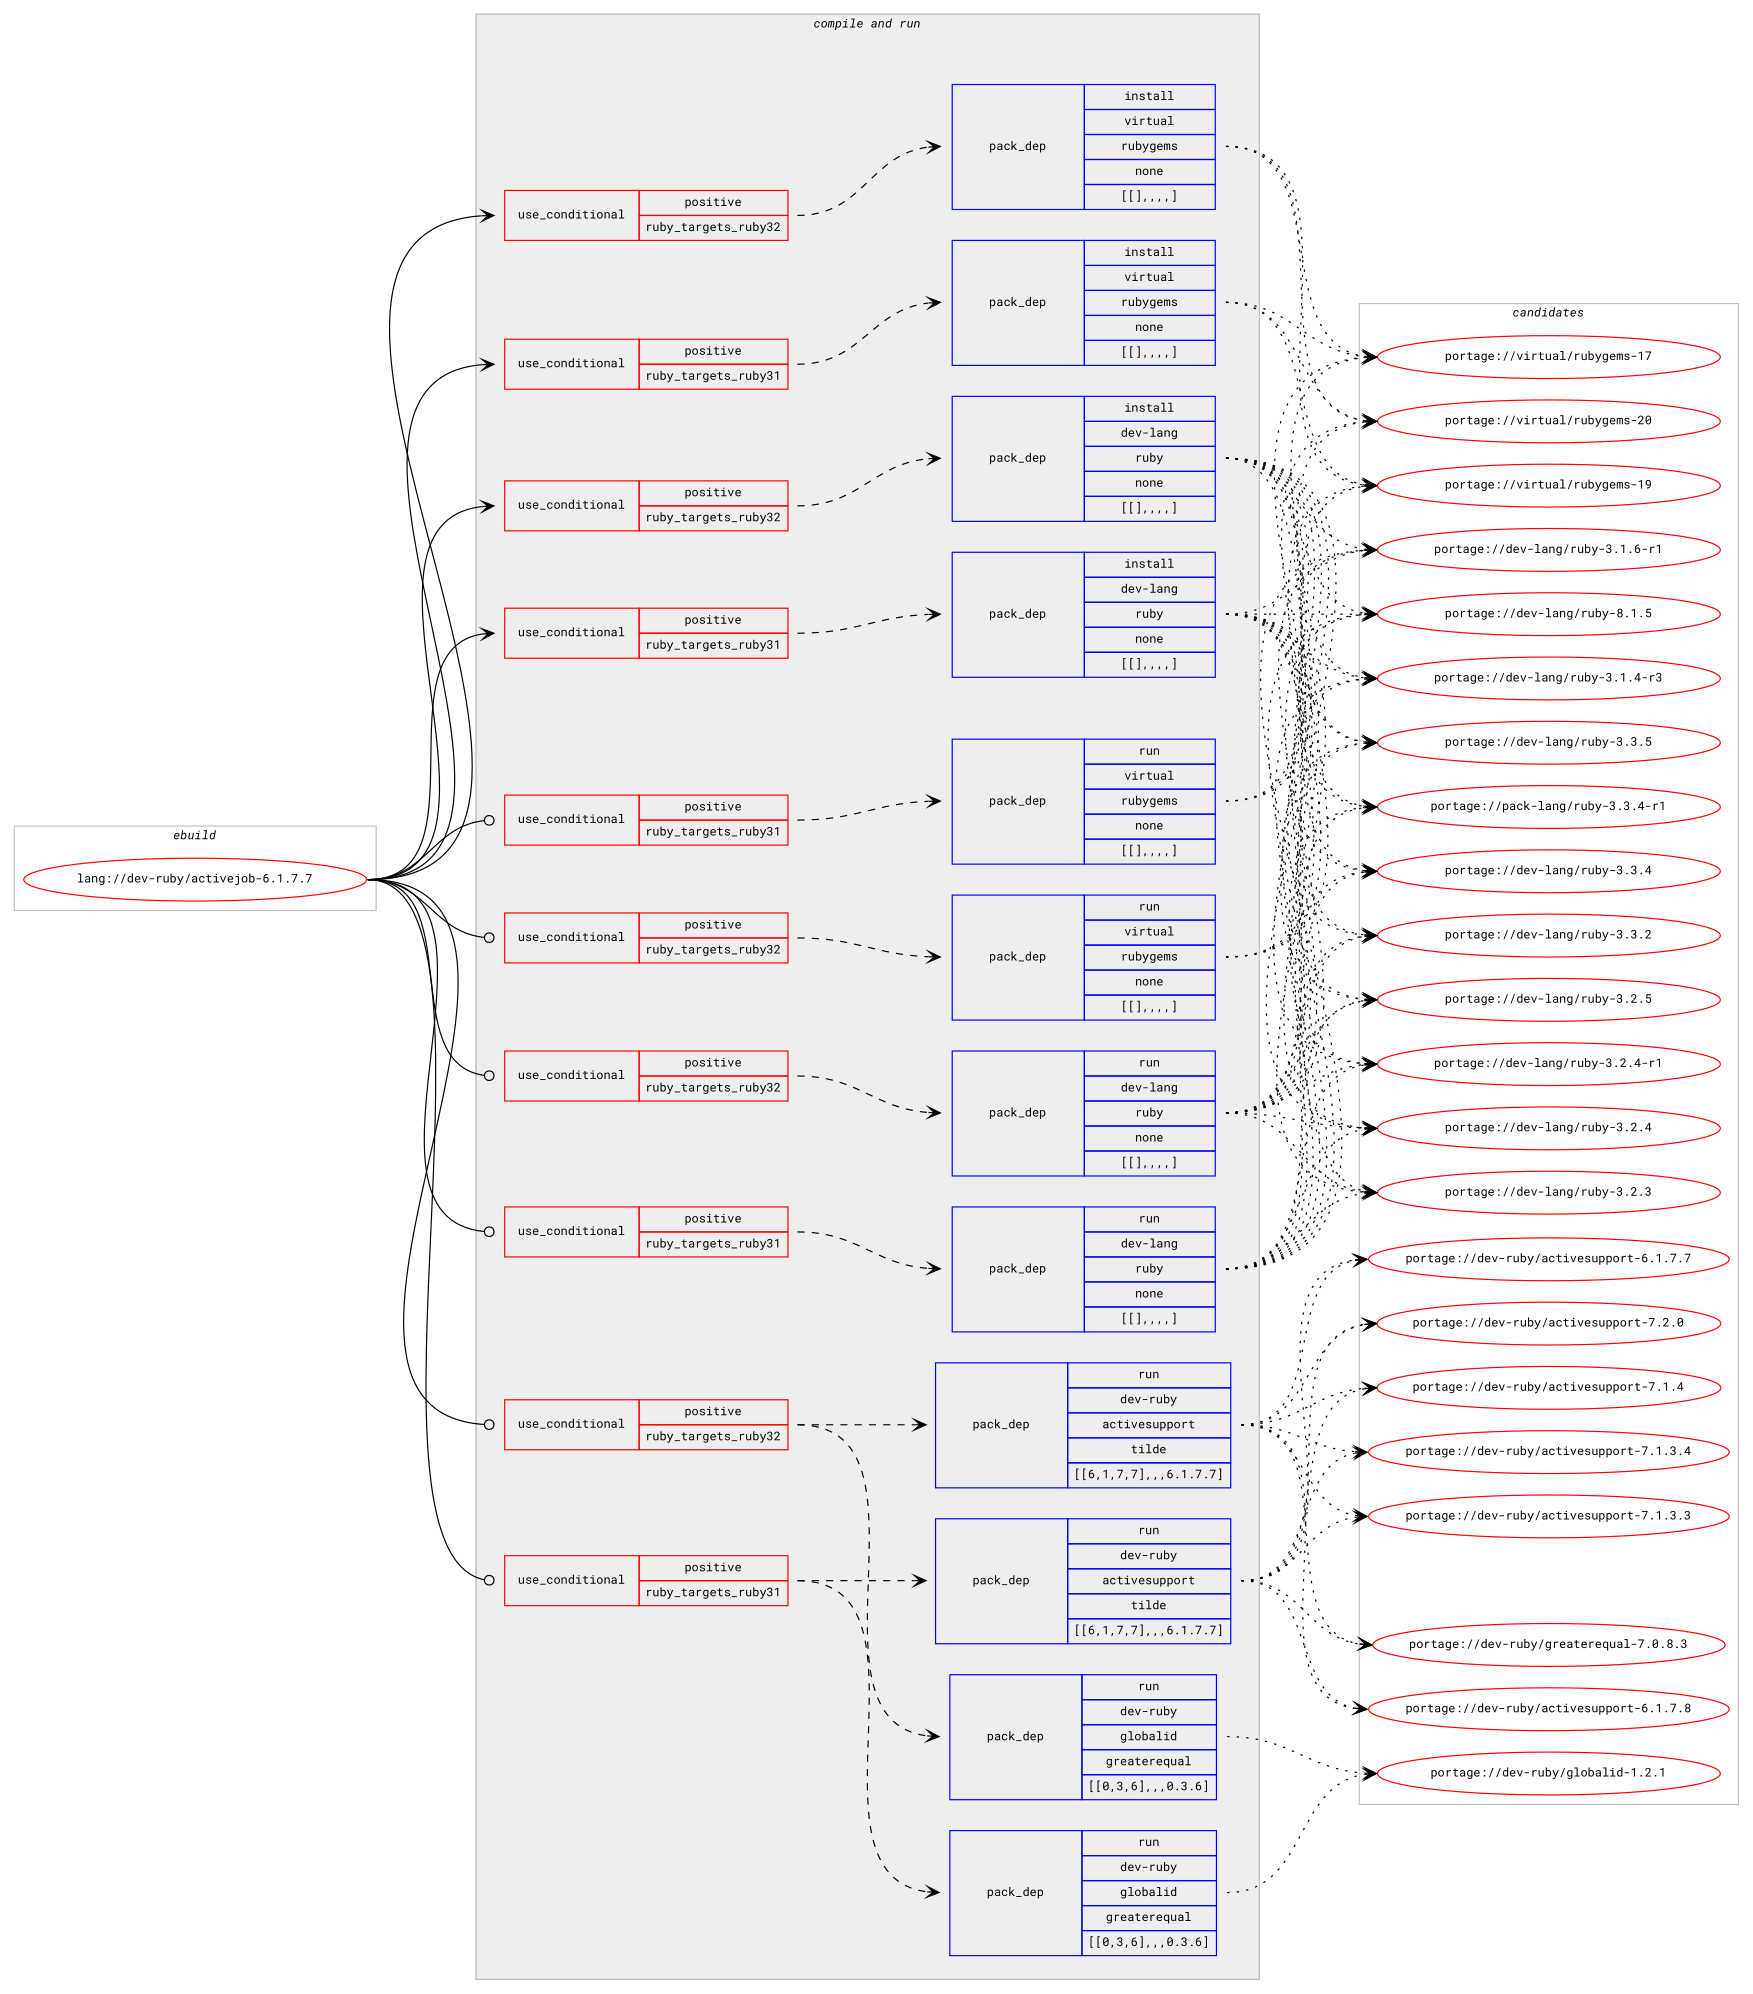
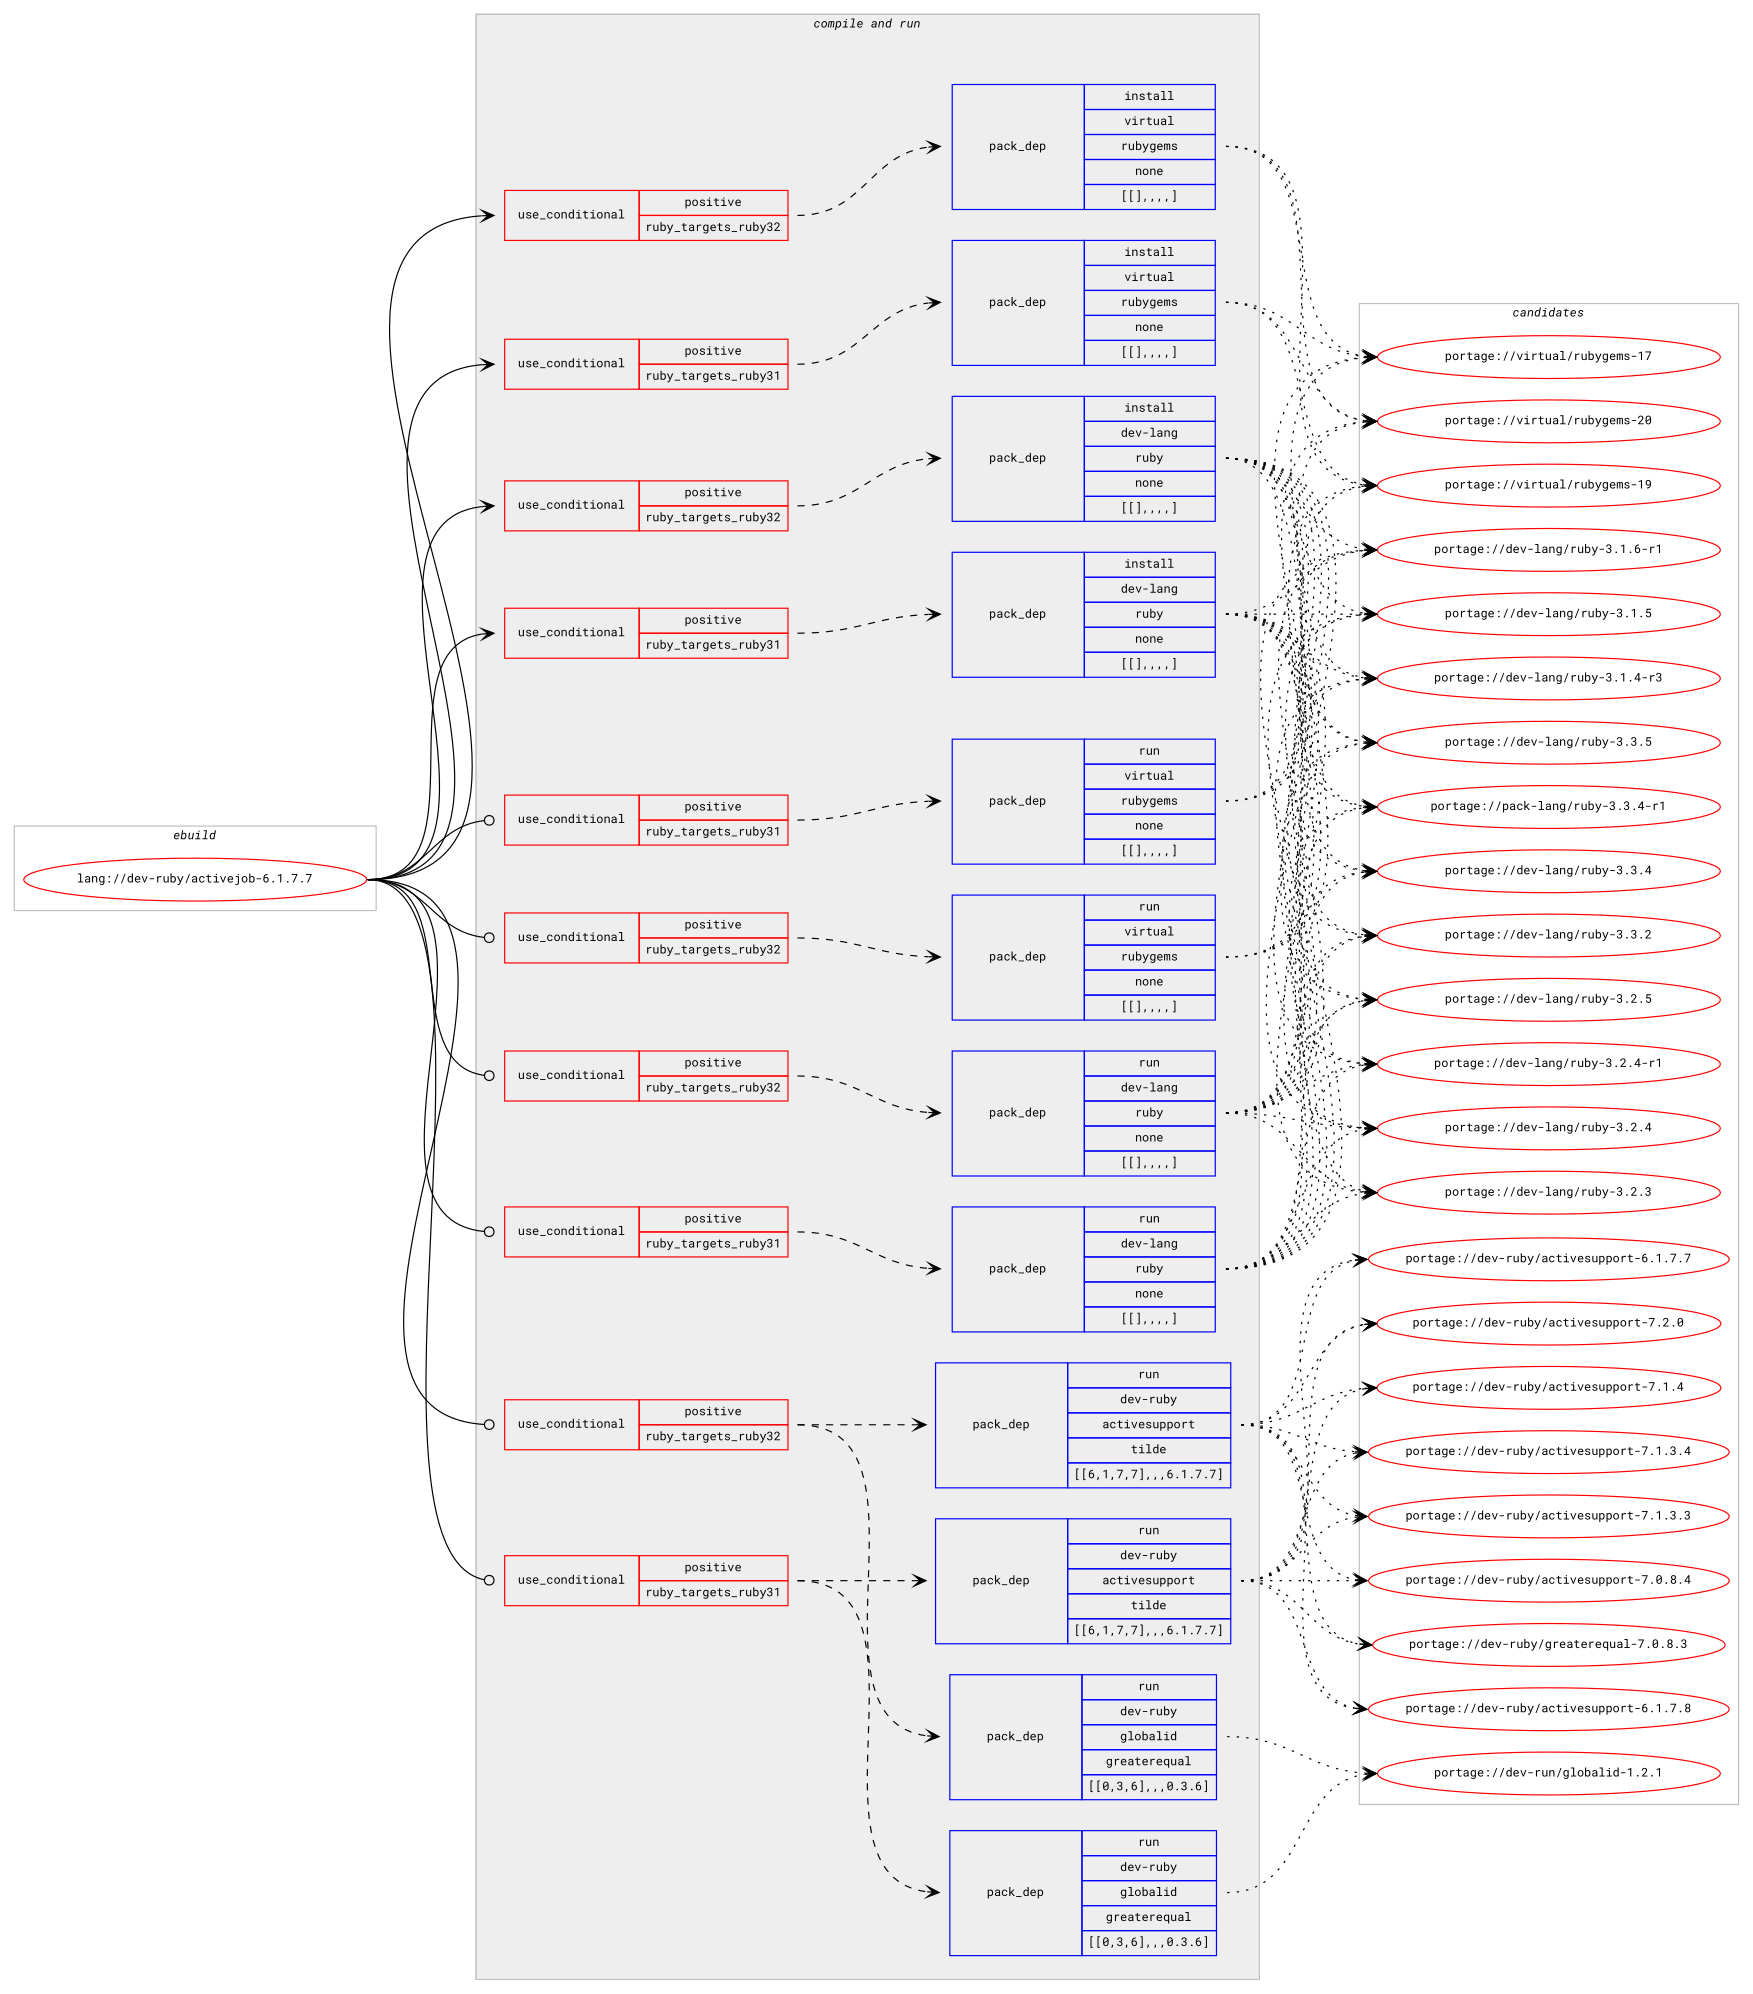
(1549, 614) -> (1549, 614)
none -> (1549, 1581)
(1549, 1774) -> (1549, 1774)
